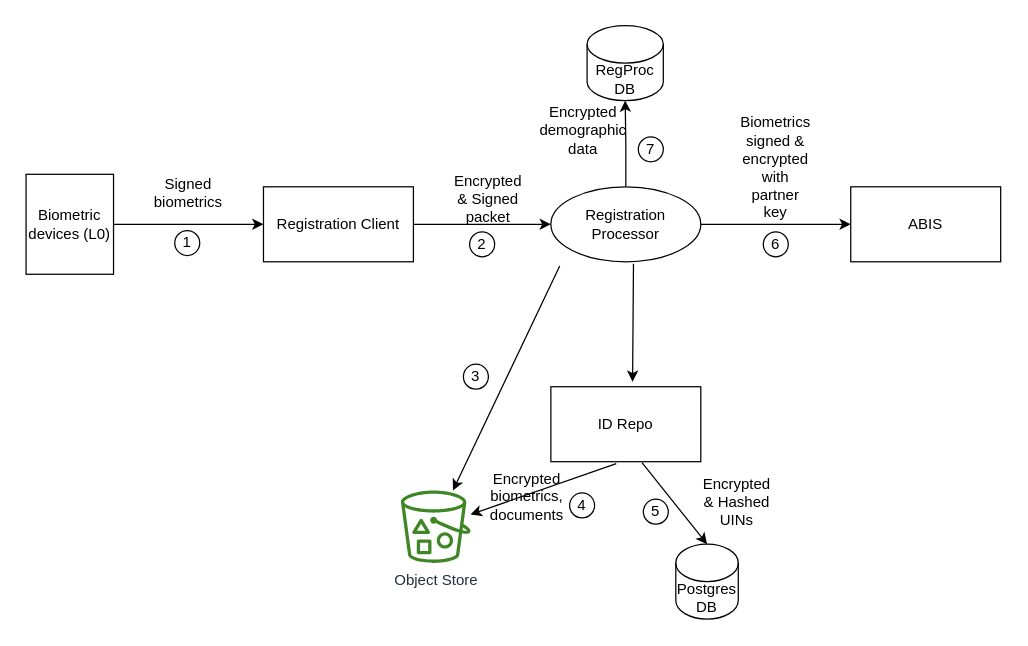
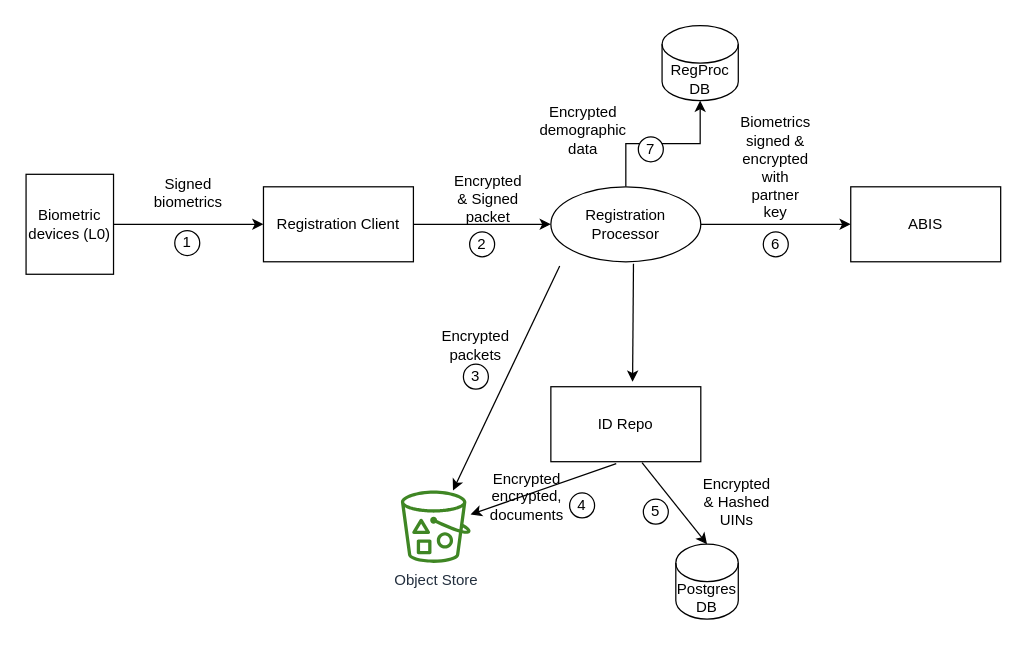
(625, 63) -> (700, 63)
none -> (476, 346)
(527, 497) -> (527, 497)
